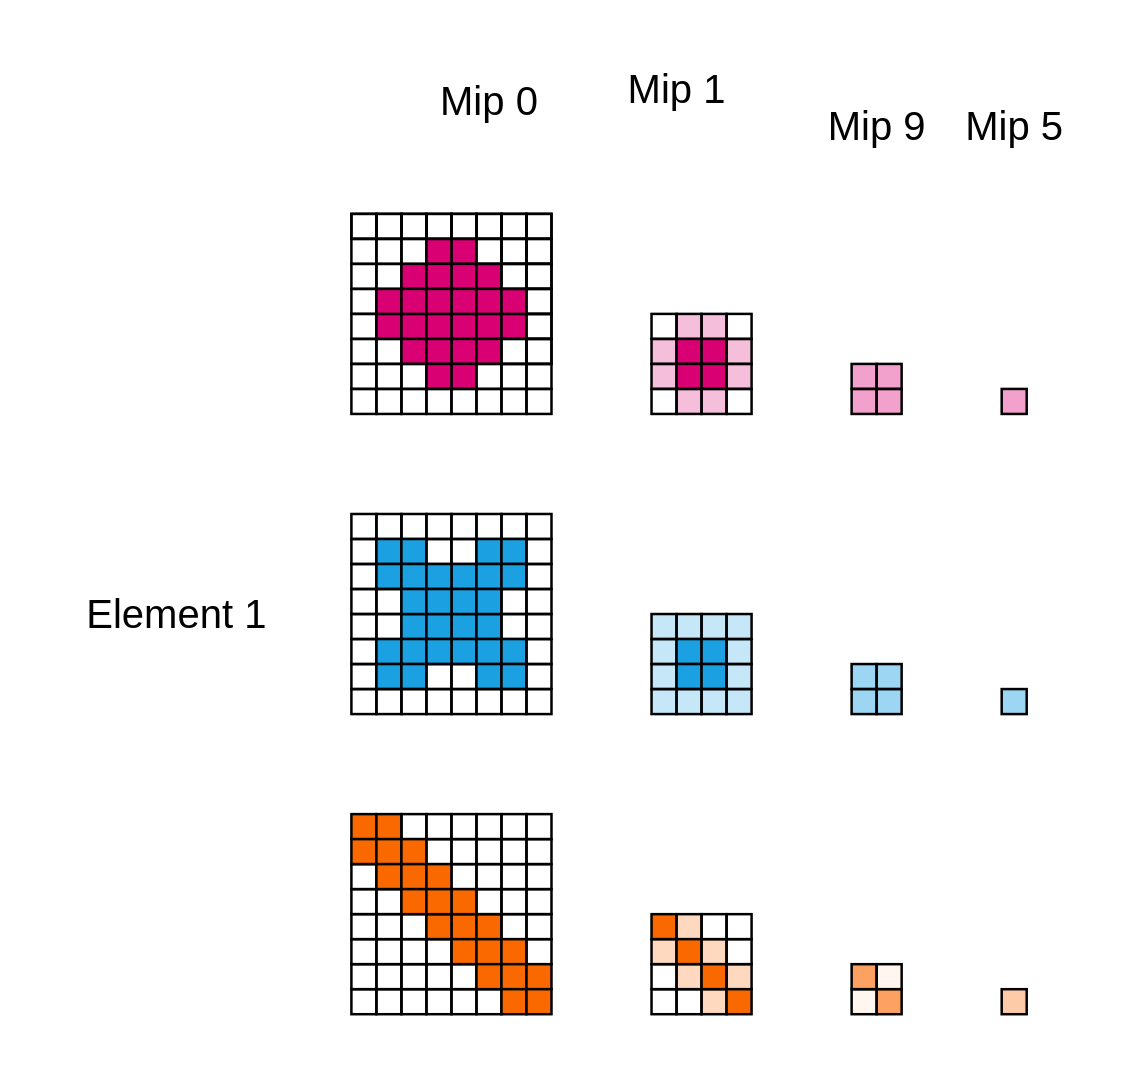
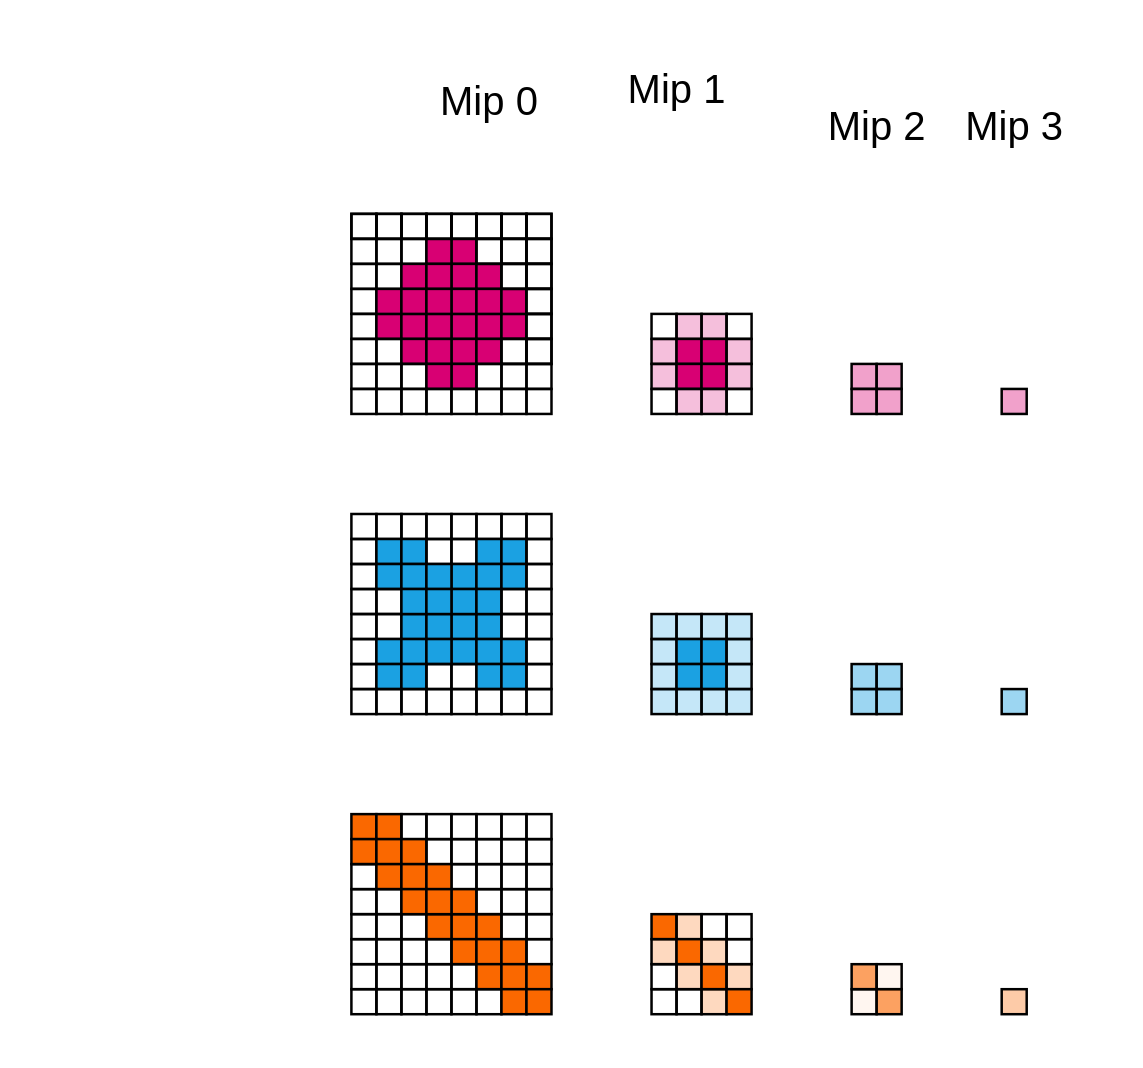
(878, 126) -> (878, 126)
(1015, 126) -> (1015, 126)
(176, 614) -> none
